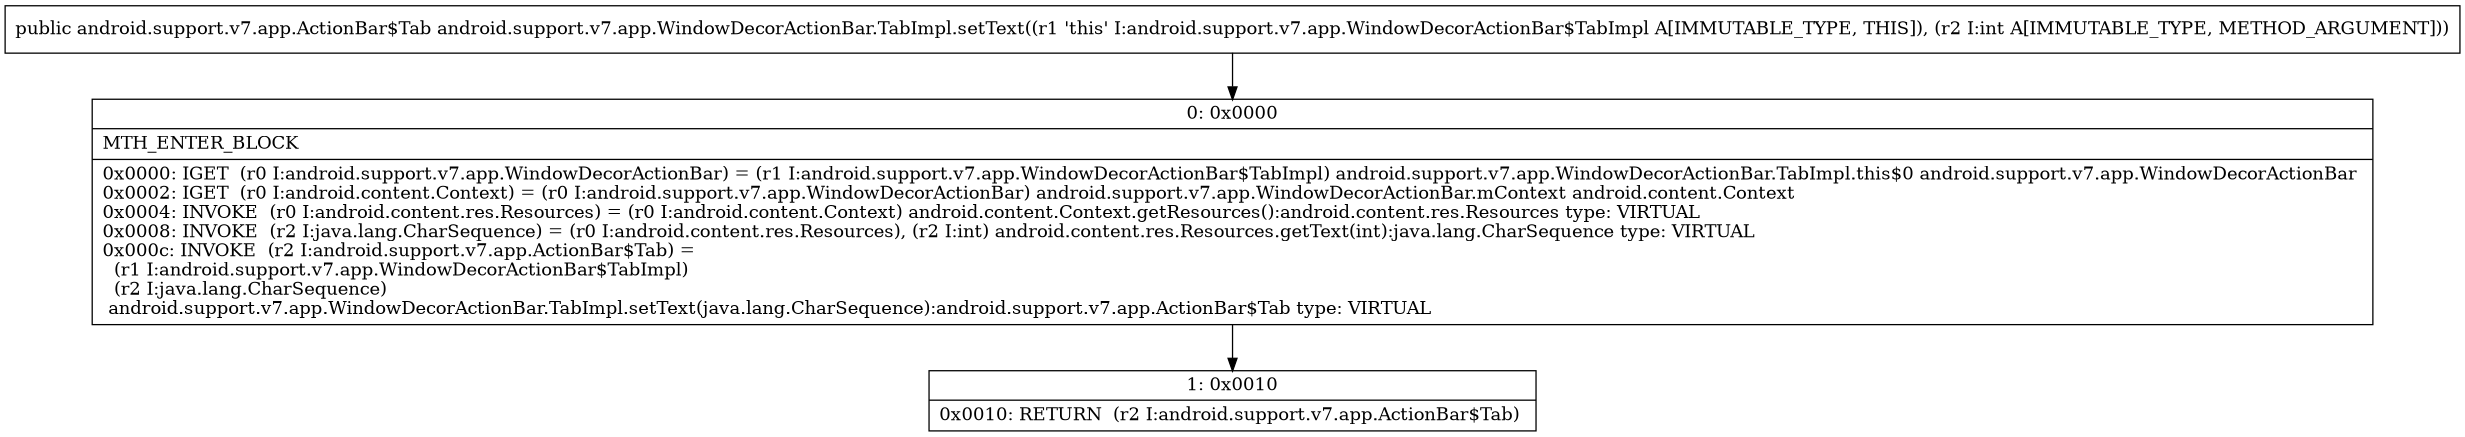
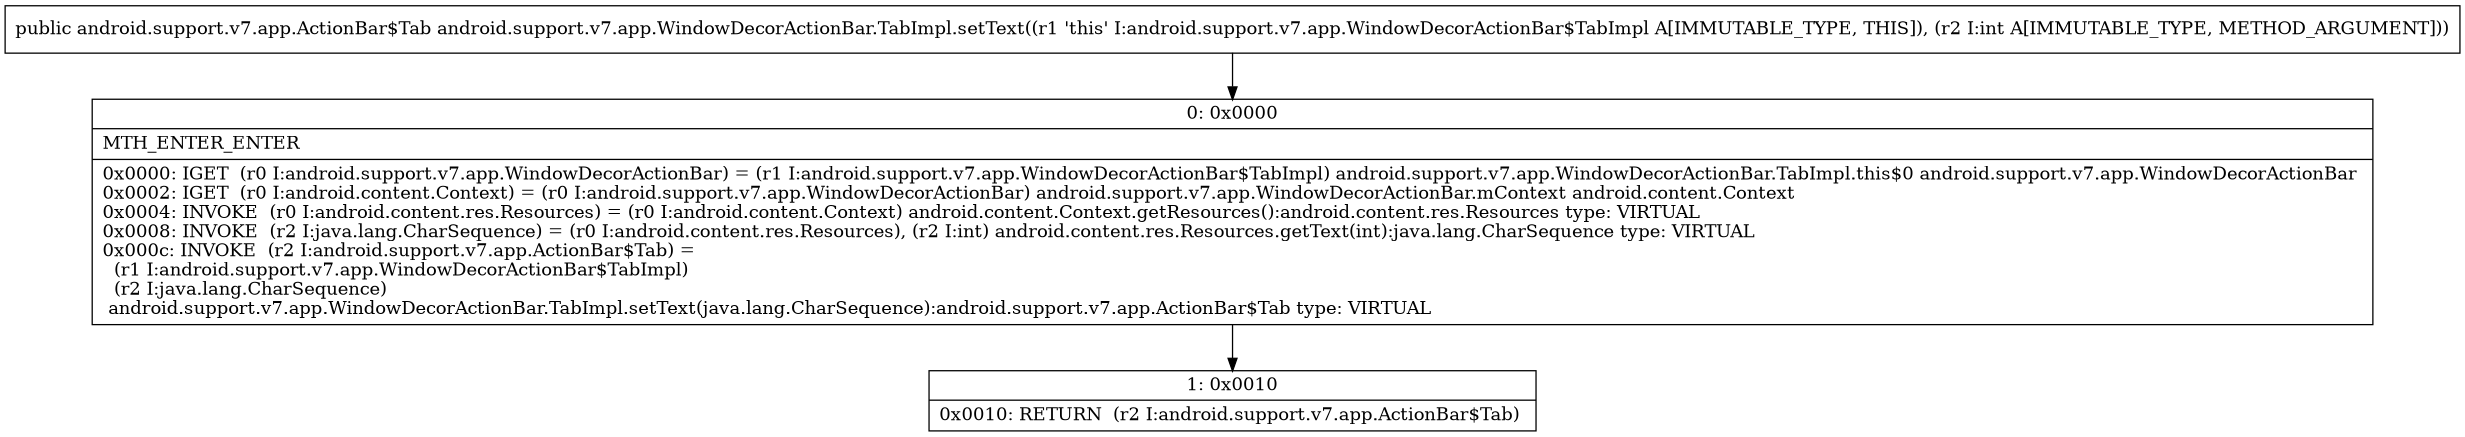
(201, 143) -> (201, 143)
